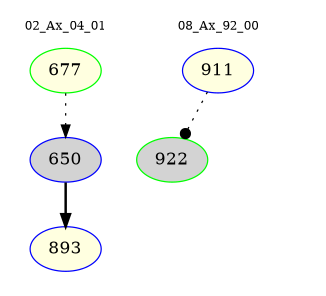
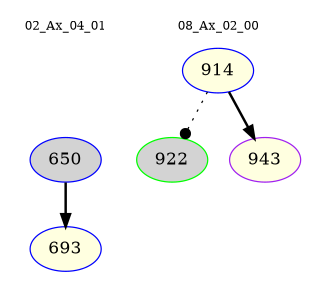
(219, 27) -> (219, 27)
(66, 71) -> none
(218, 71) -> (218, 71)
none -> (265, 160)
(66, 249) -> (66, 249)
